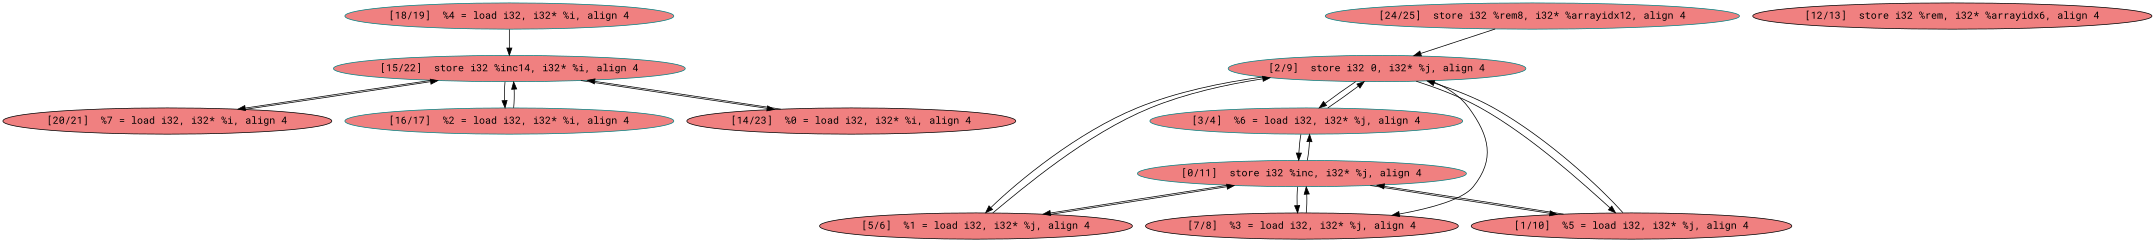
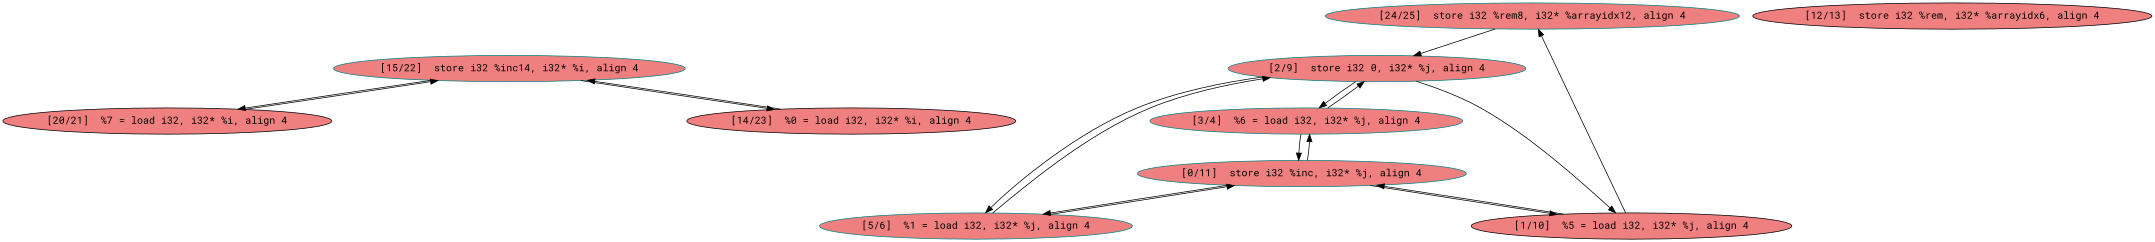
(509, 16) -> none
(509, 121) -> none
(1537, 136) -> (1583, 124)
(976, 226) -> (976, 226)
(1302, 226) -> none
